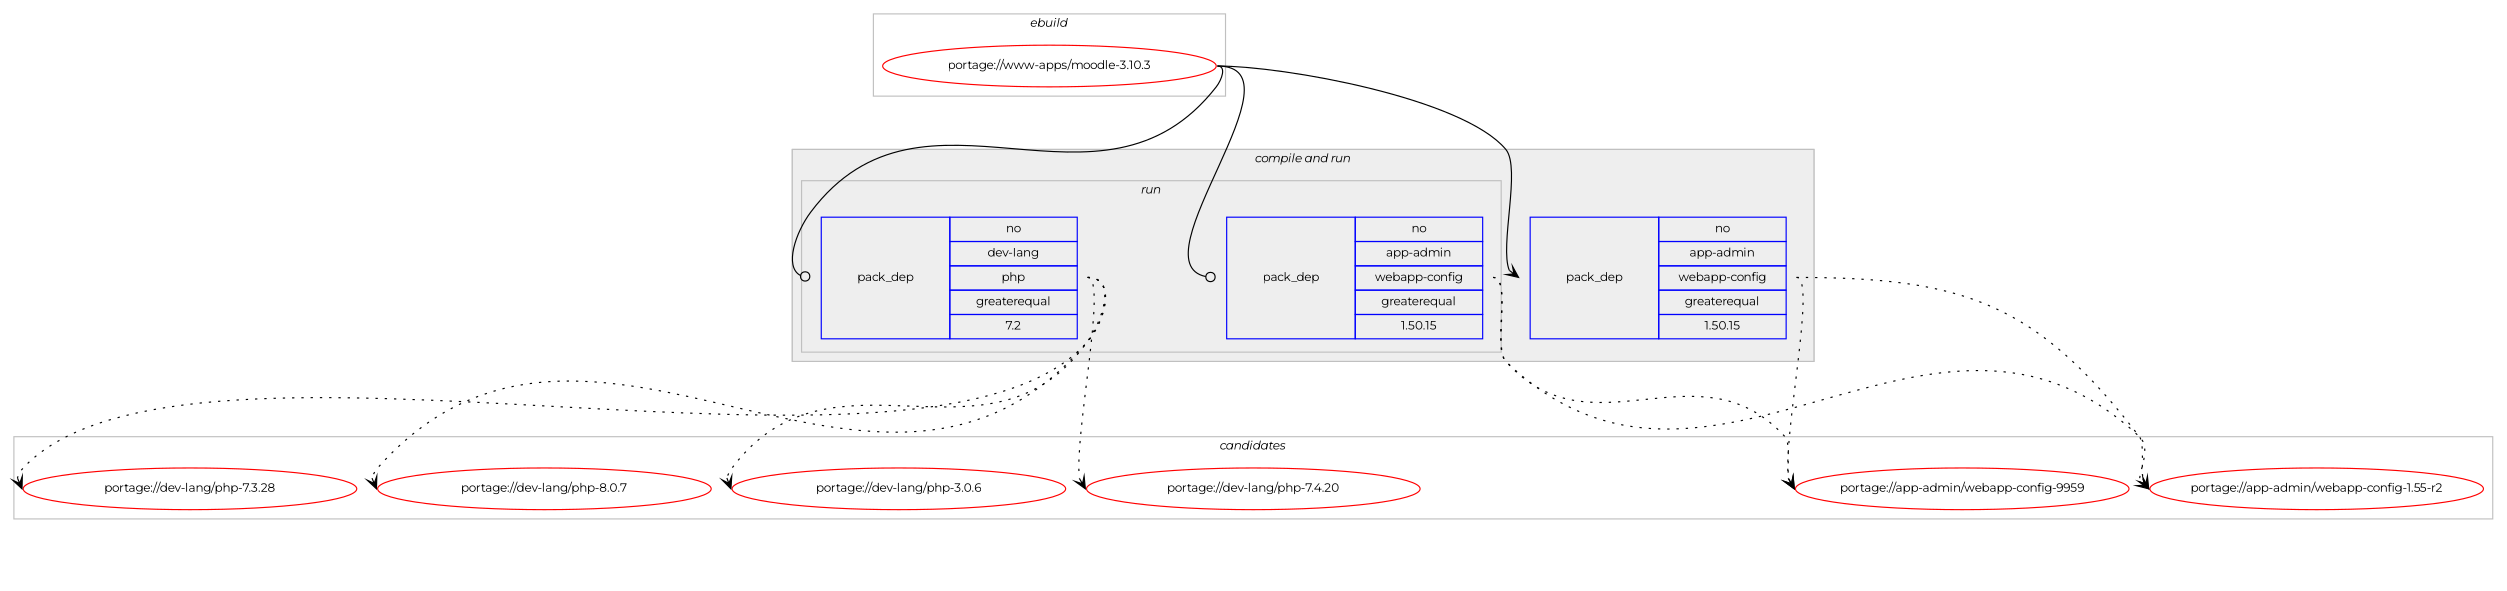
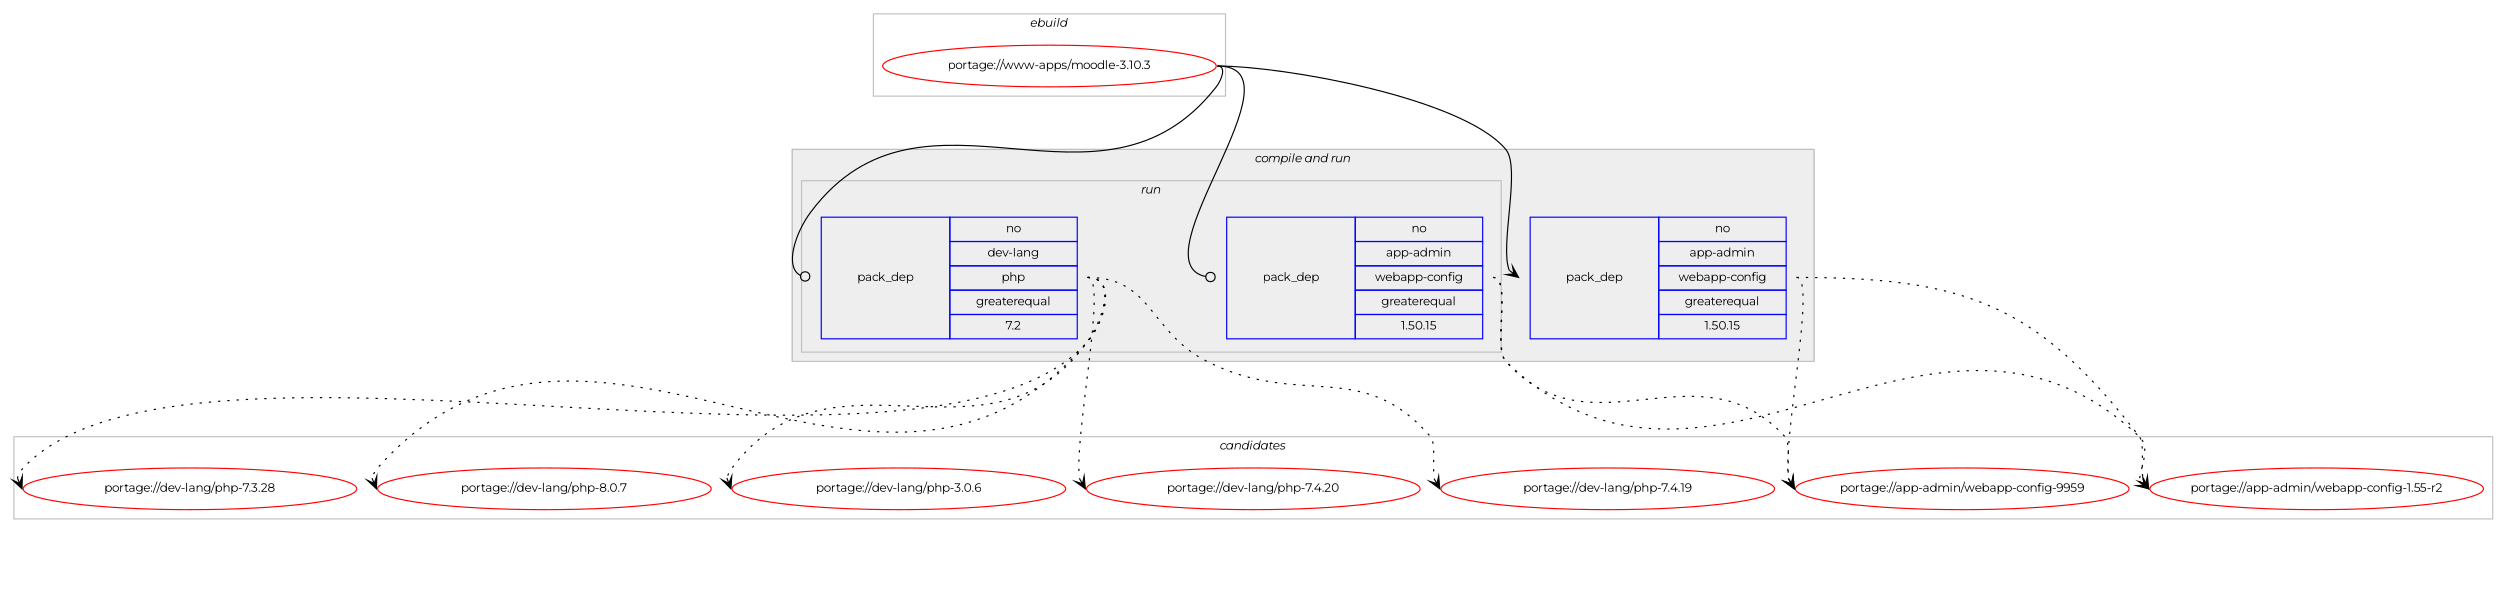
none -> (1608, 489)
